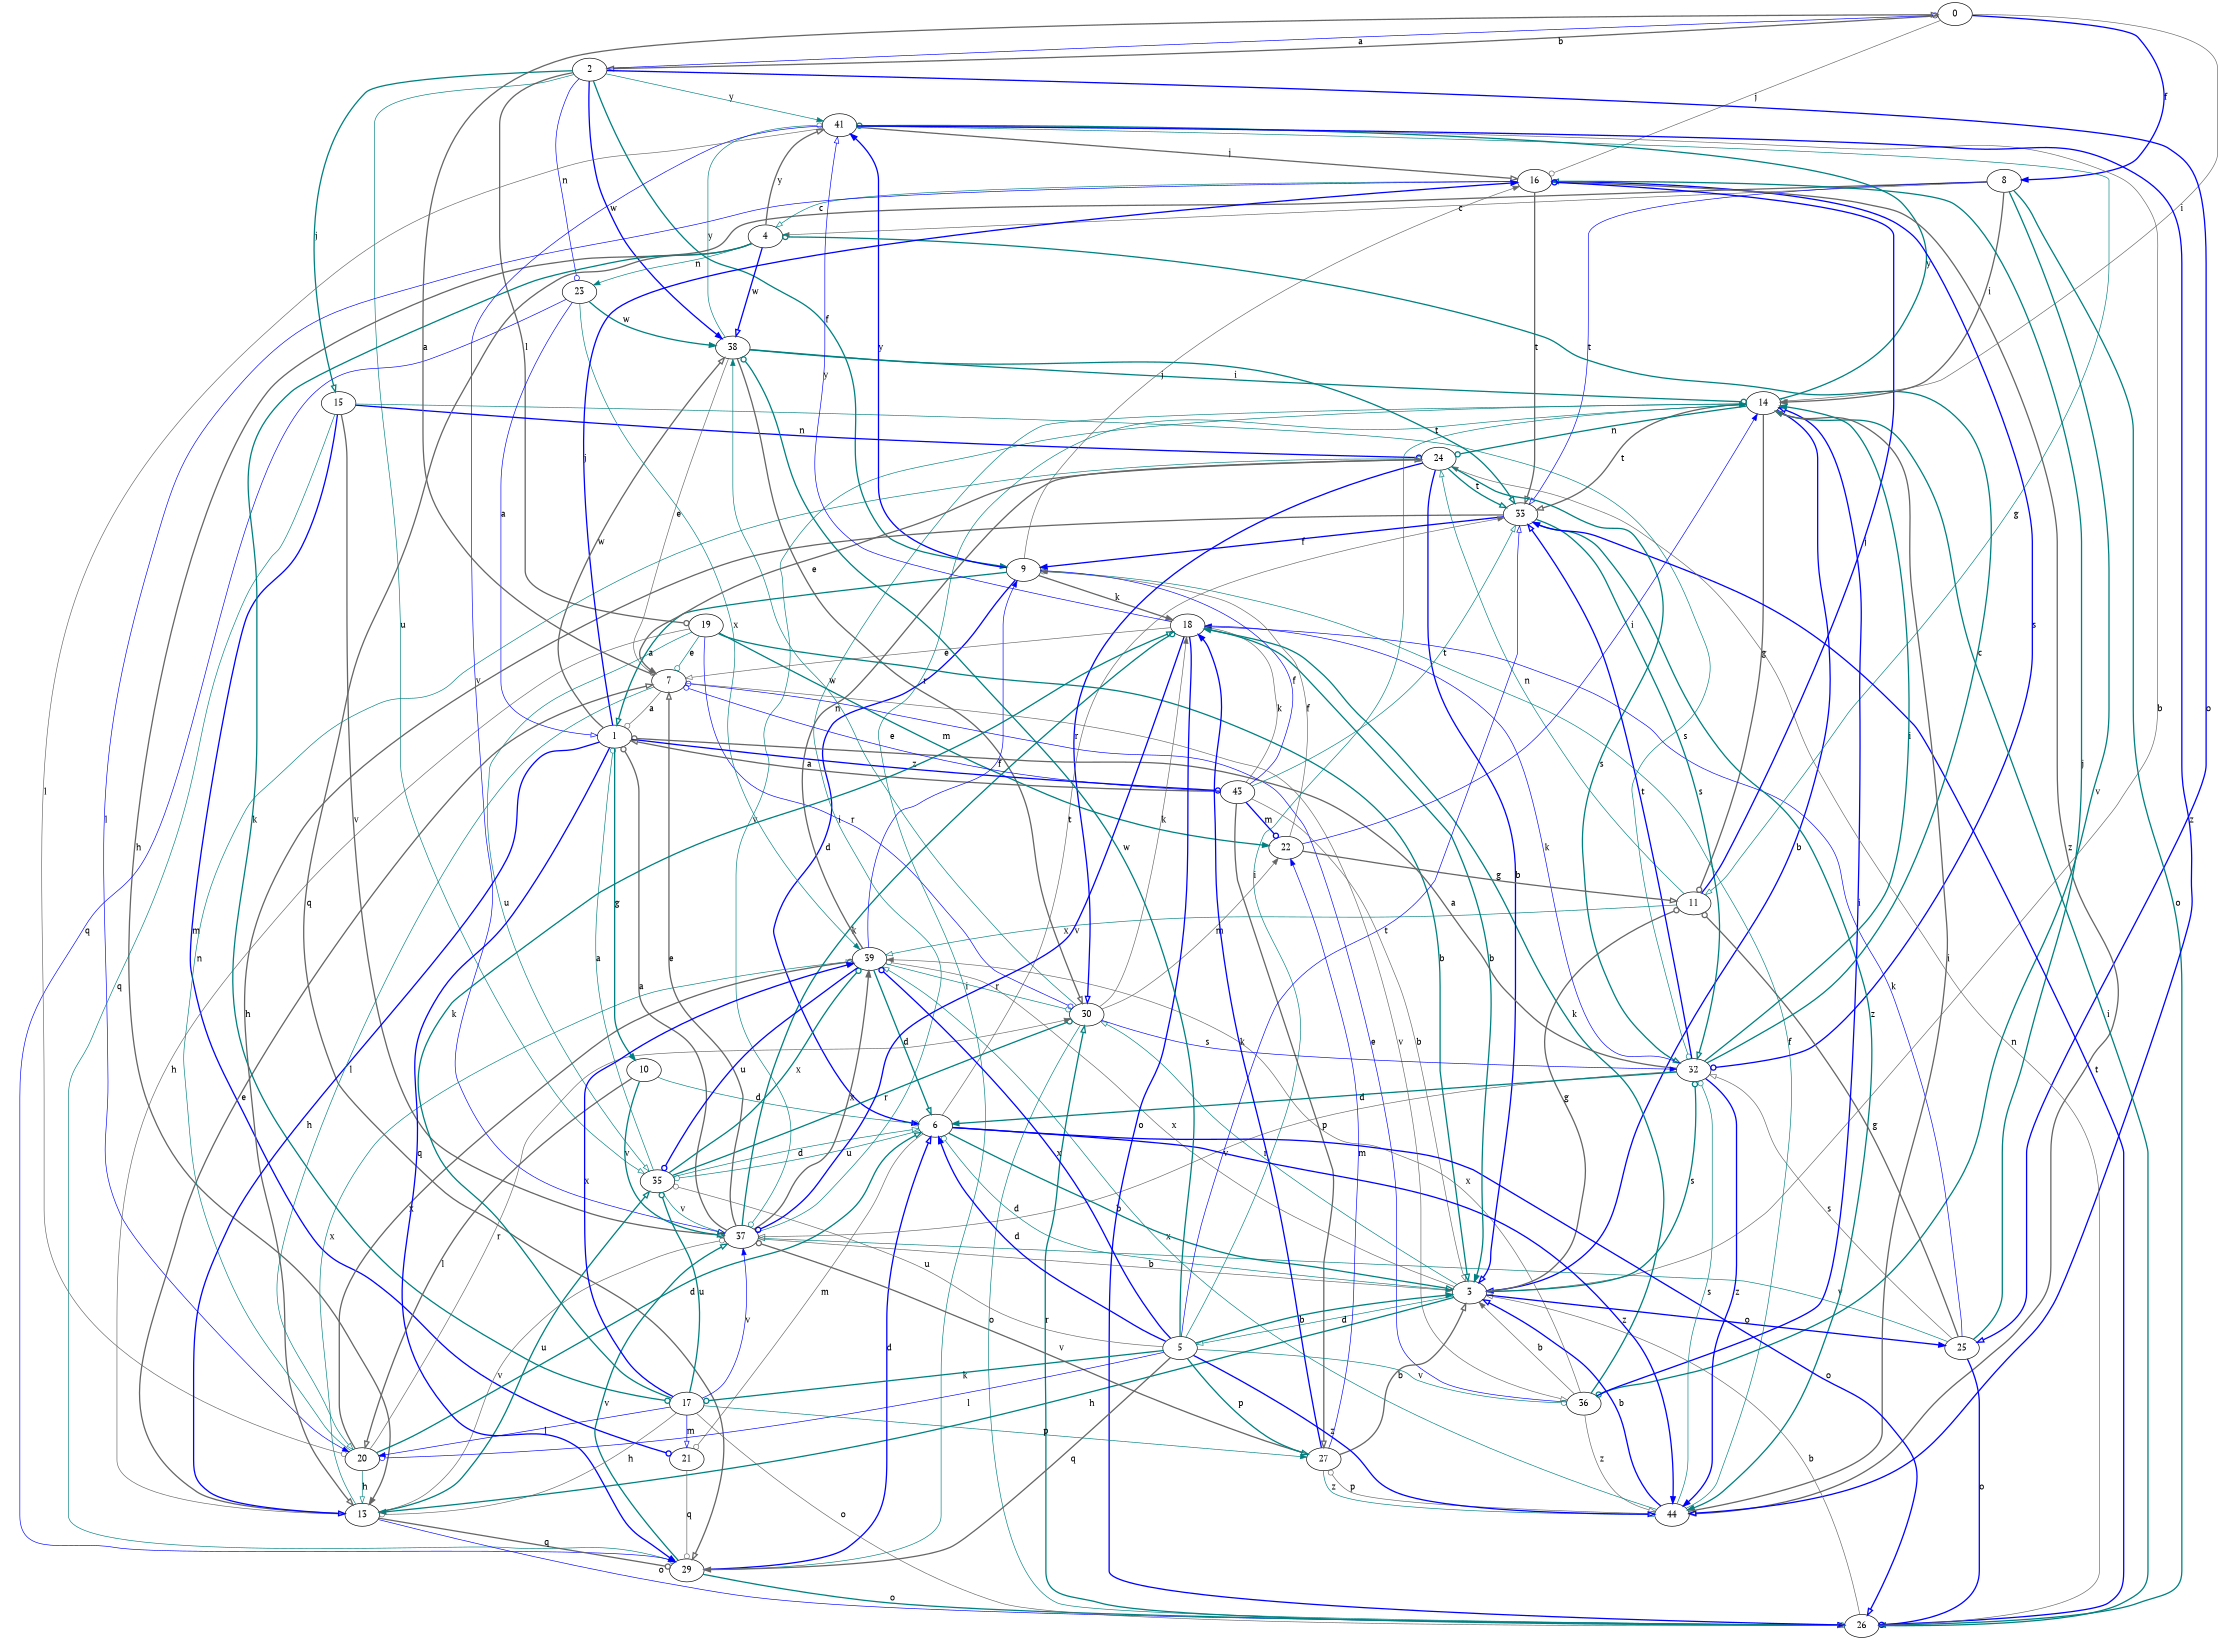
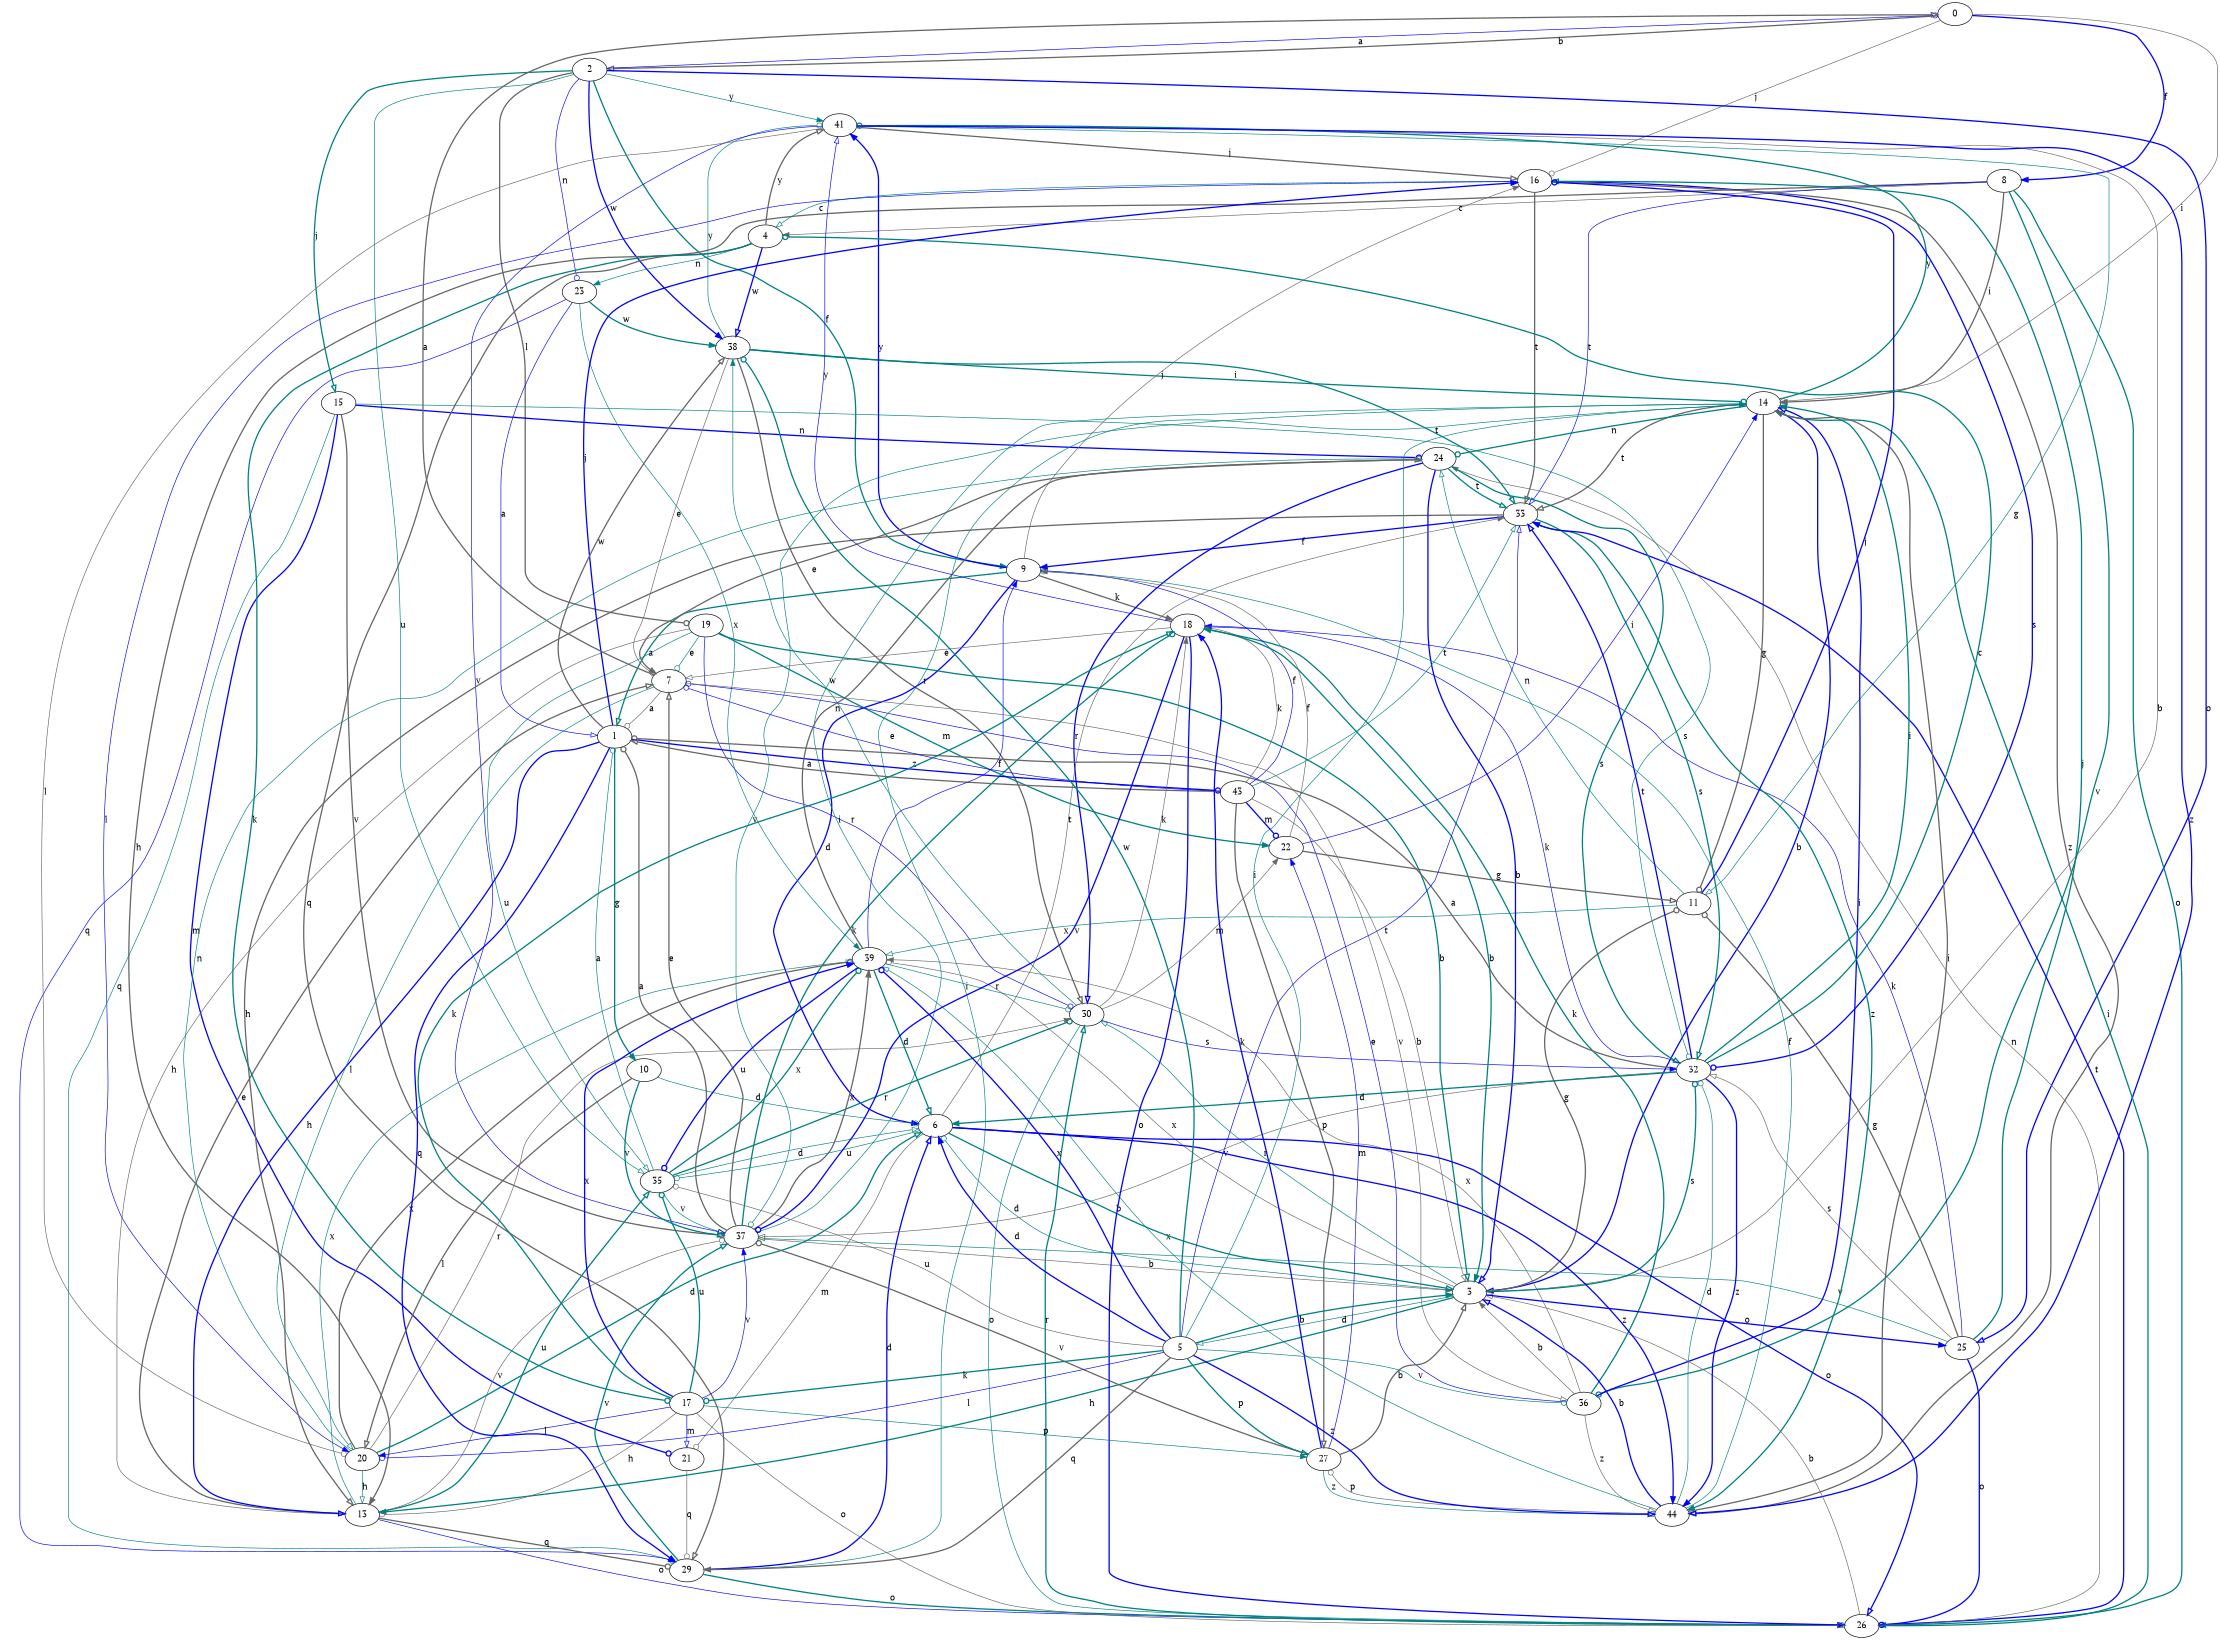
(1709, 1292) -> (1709, 1292)
